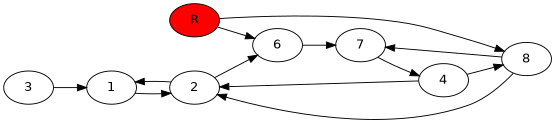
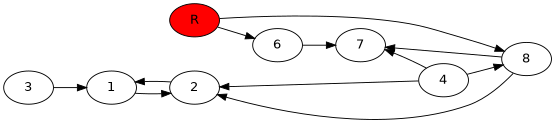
(394, 65) -> (410, 60)
(232, 69) -> none
